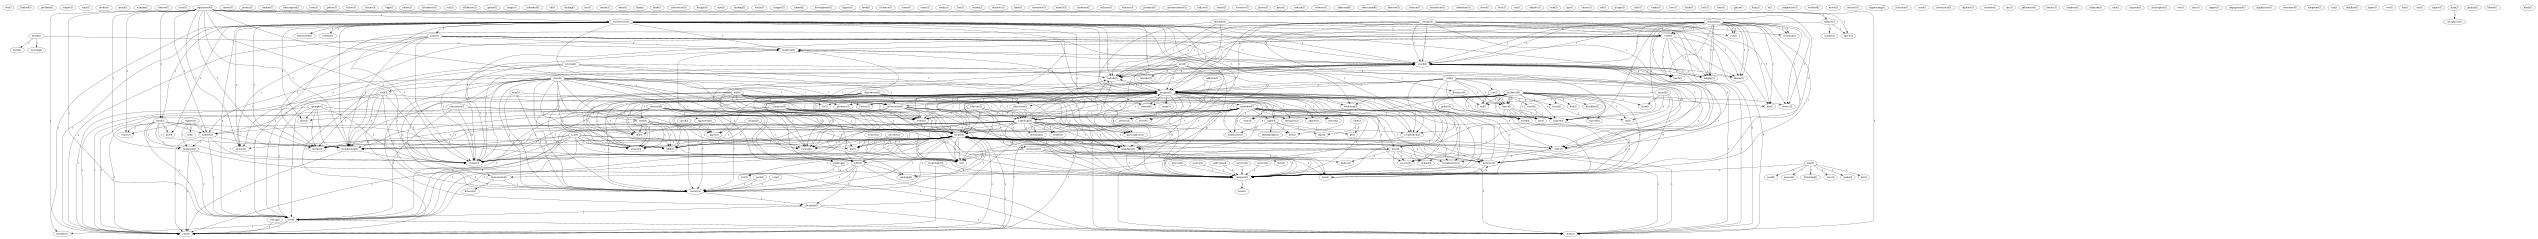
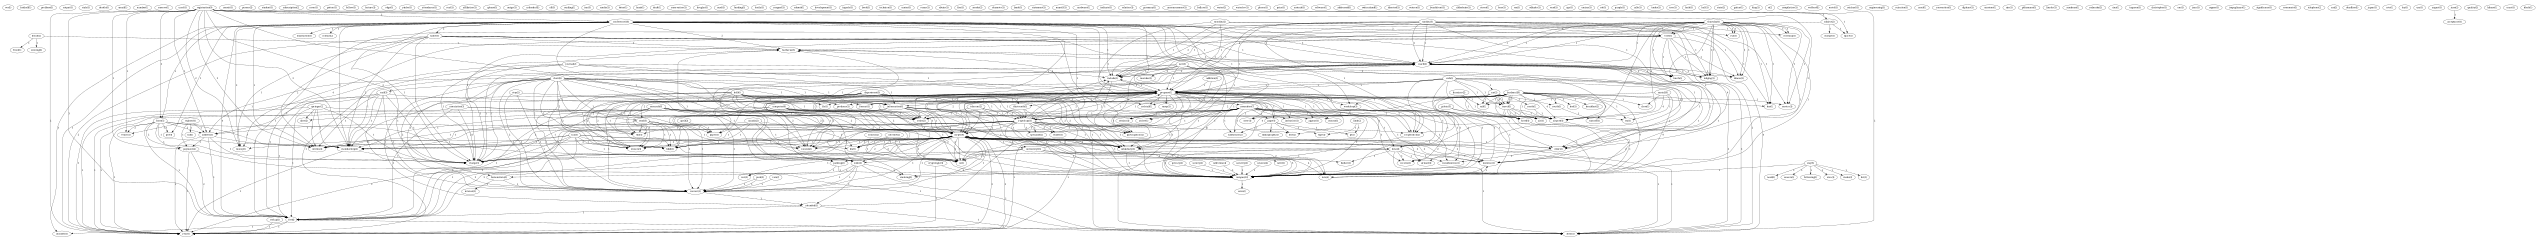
none -> (2511, 8)
(329, 27) -> none
(1312, 73) -> (1315, 90)
(705, 121) -> none
(1229, 156) -> (935, 154)
